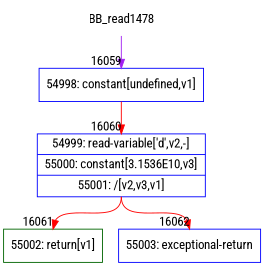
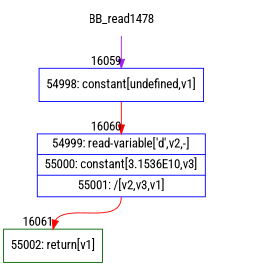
(190, 246) -> none
